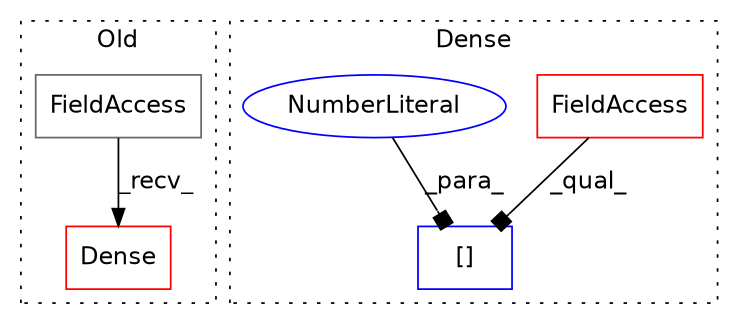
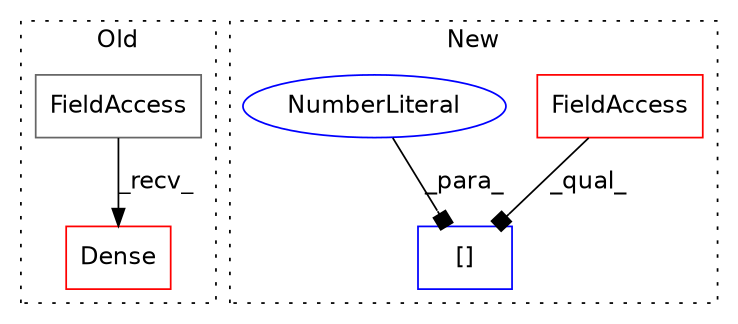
(474, 41) -> (474, 41)
